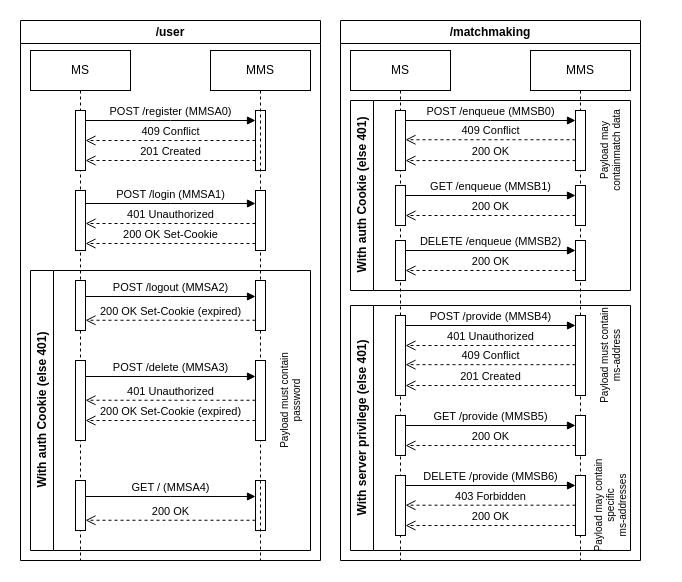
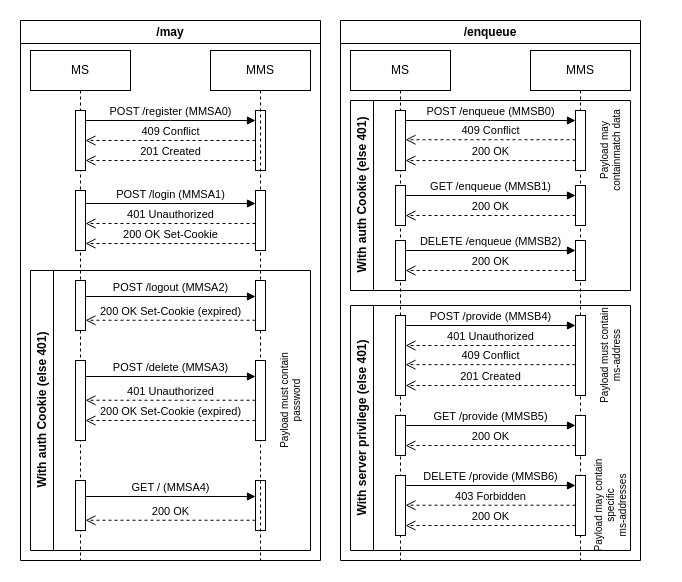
(171, 33) -> (171, 33)
(491, 33) -> (491, 33)
